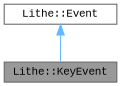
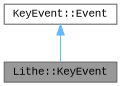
(61, 14) -> (61, 14)
